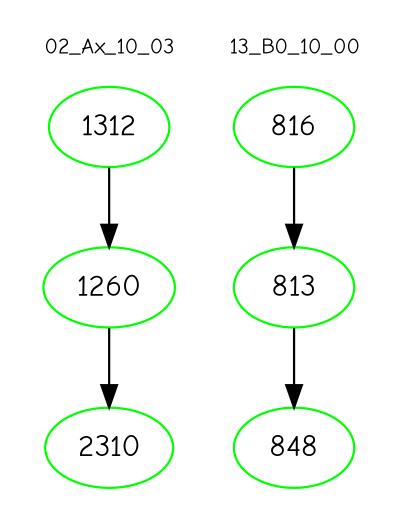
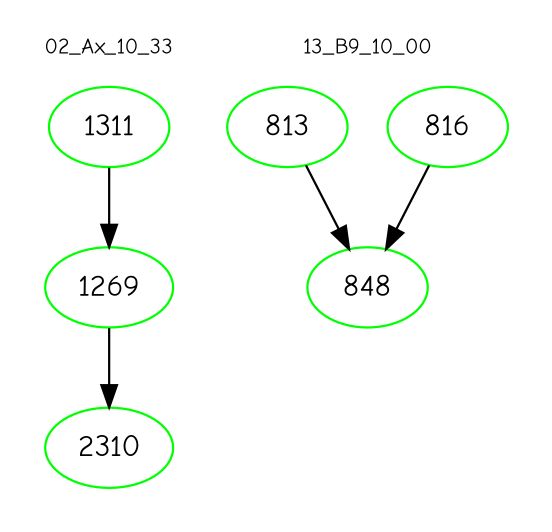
(110, 48) -> (109, 48)
(295, 48) -> (368, 48)
(109, 127) -> (109, 127)
(294, 196) -> (413, 197)
(109, 287) -> (109, 287)
